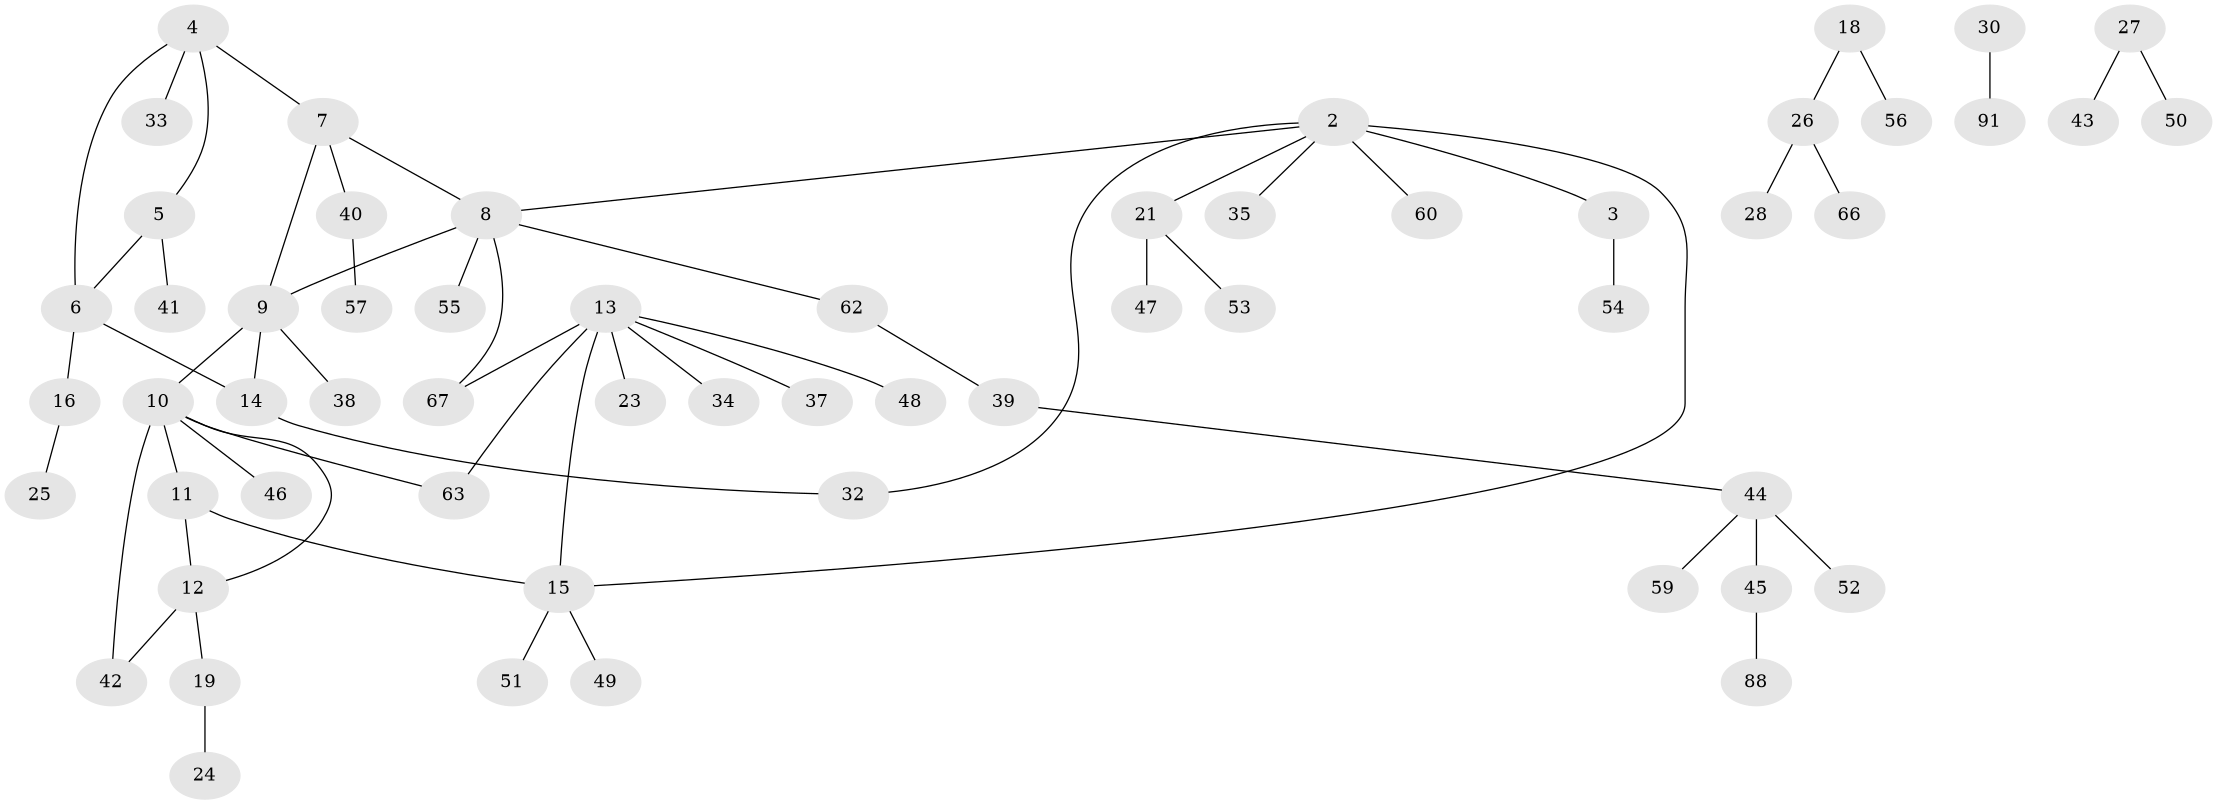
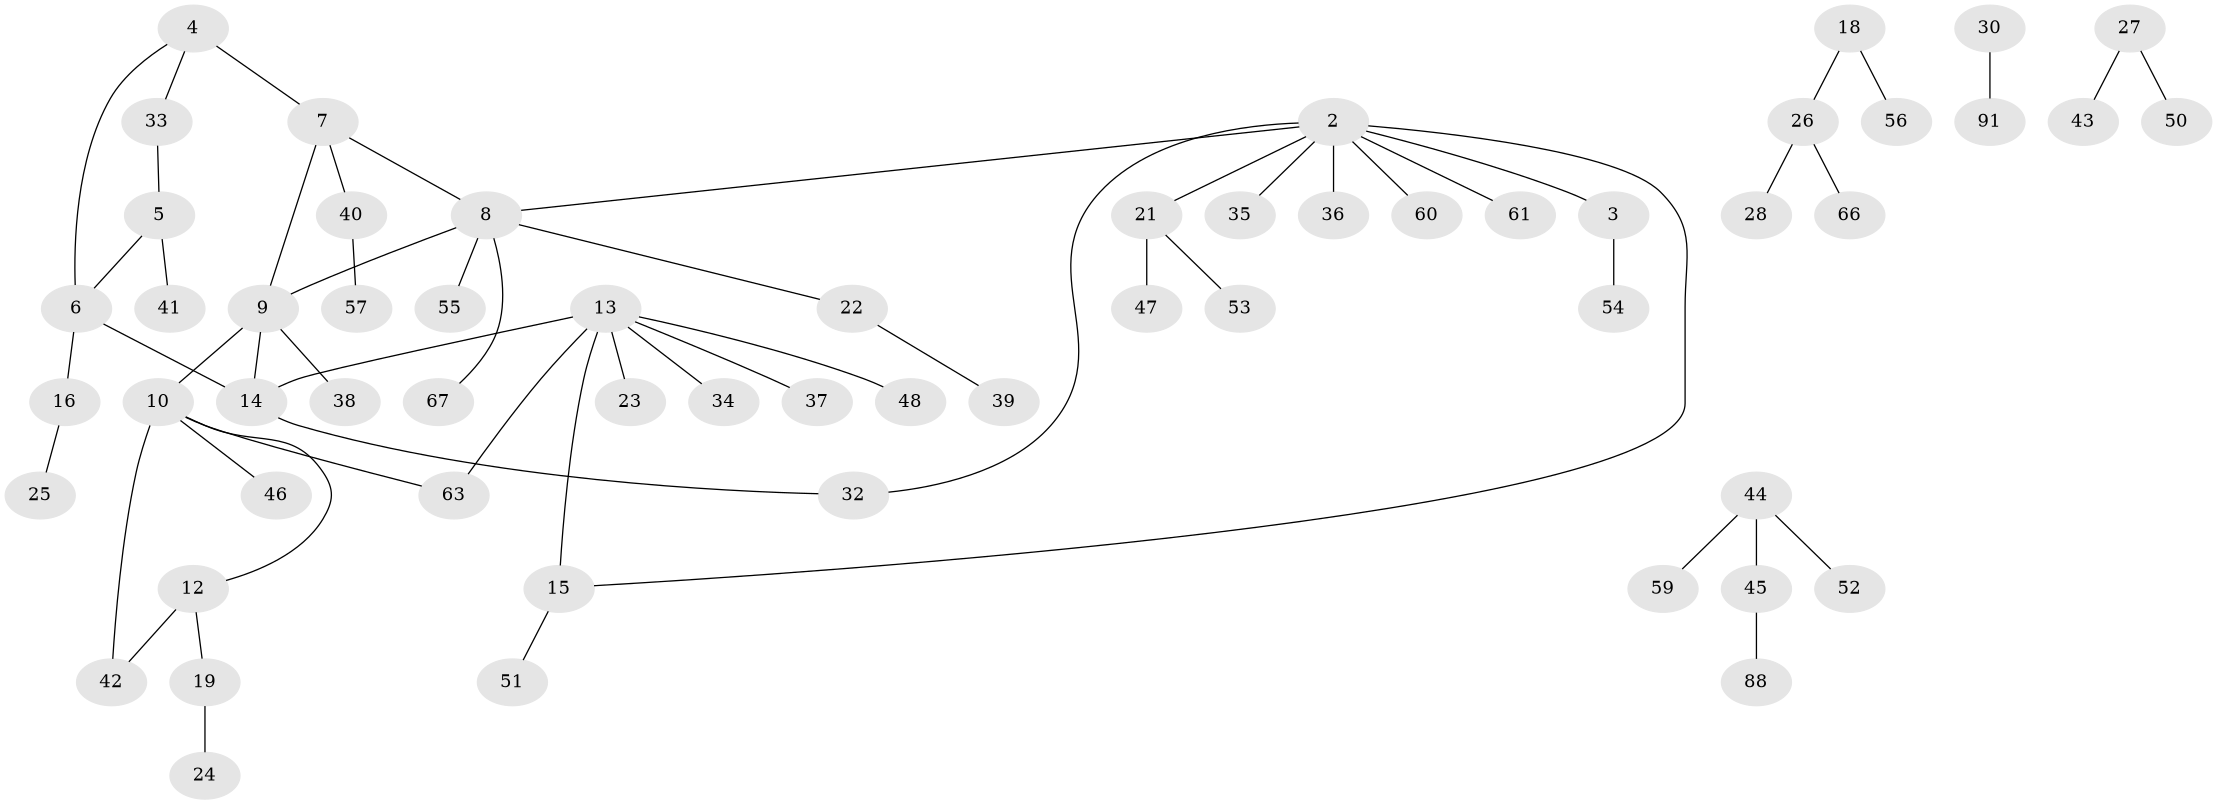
(207, 127) -> (158, 169)
none -> (1334, 215)
none -> (1520, 215)
(852, 309) -> (852, 309)
(522, 355) -> (425, 349)
(1380, 449) -> none
(183, 496) -> none
(606, 682) -> none
